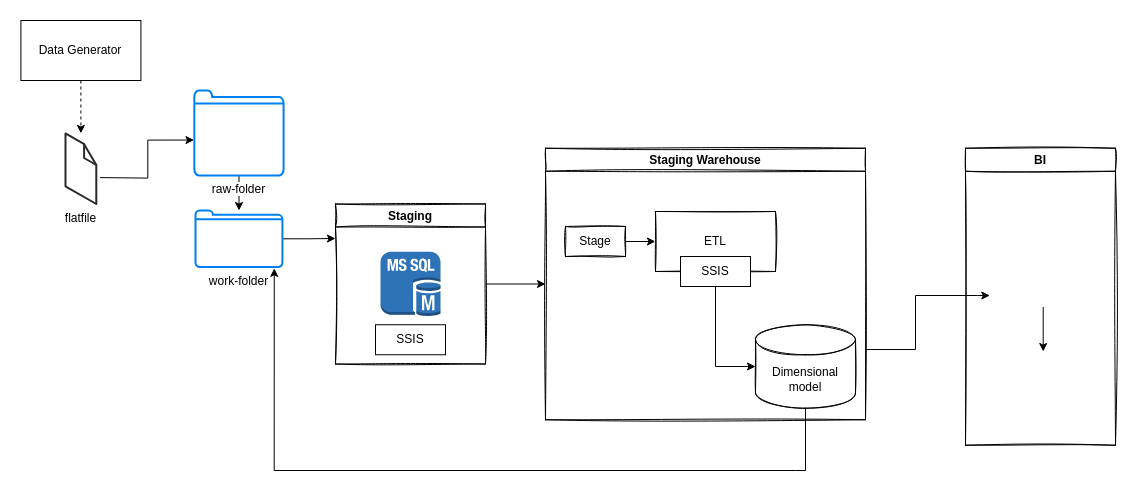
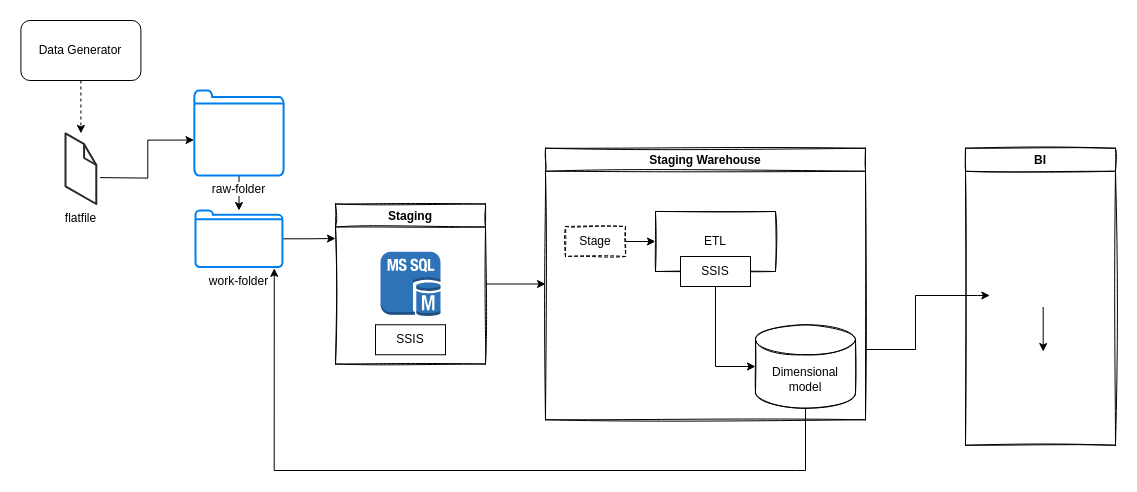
(81, 51) -> (81, 51)
(596, 242) -> (596, 242)
